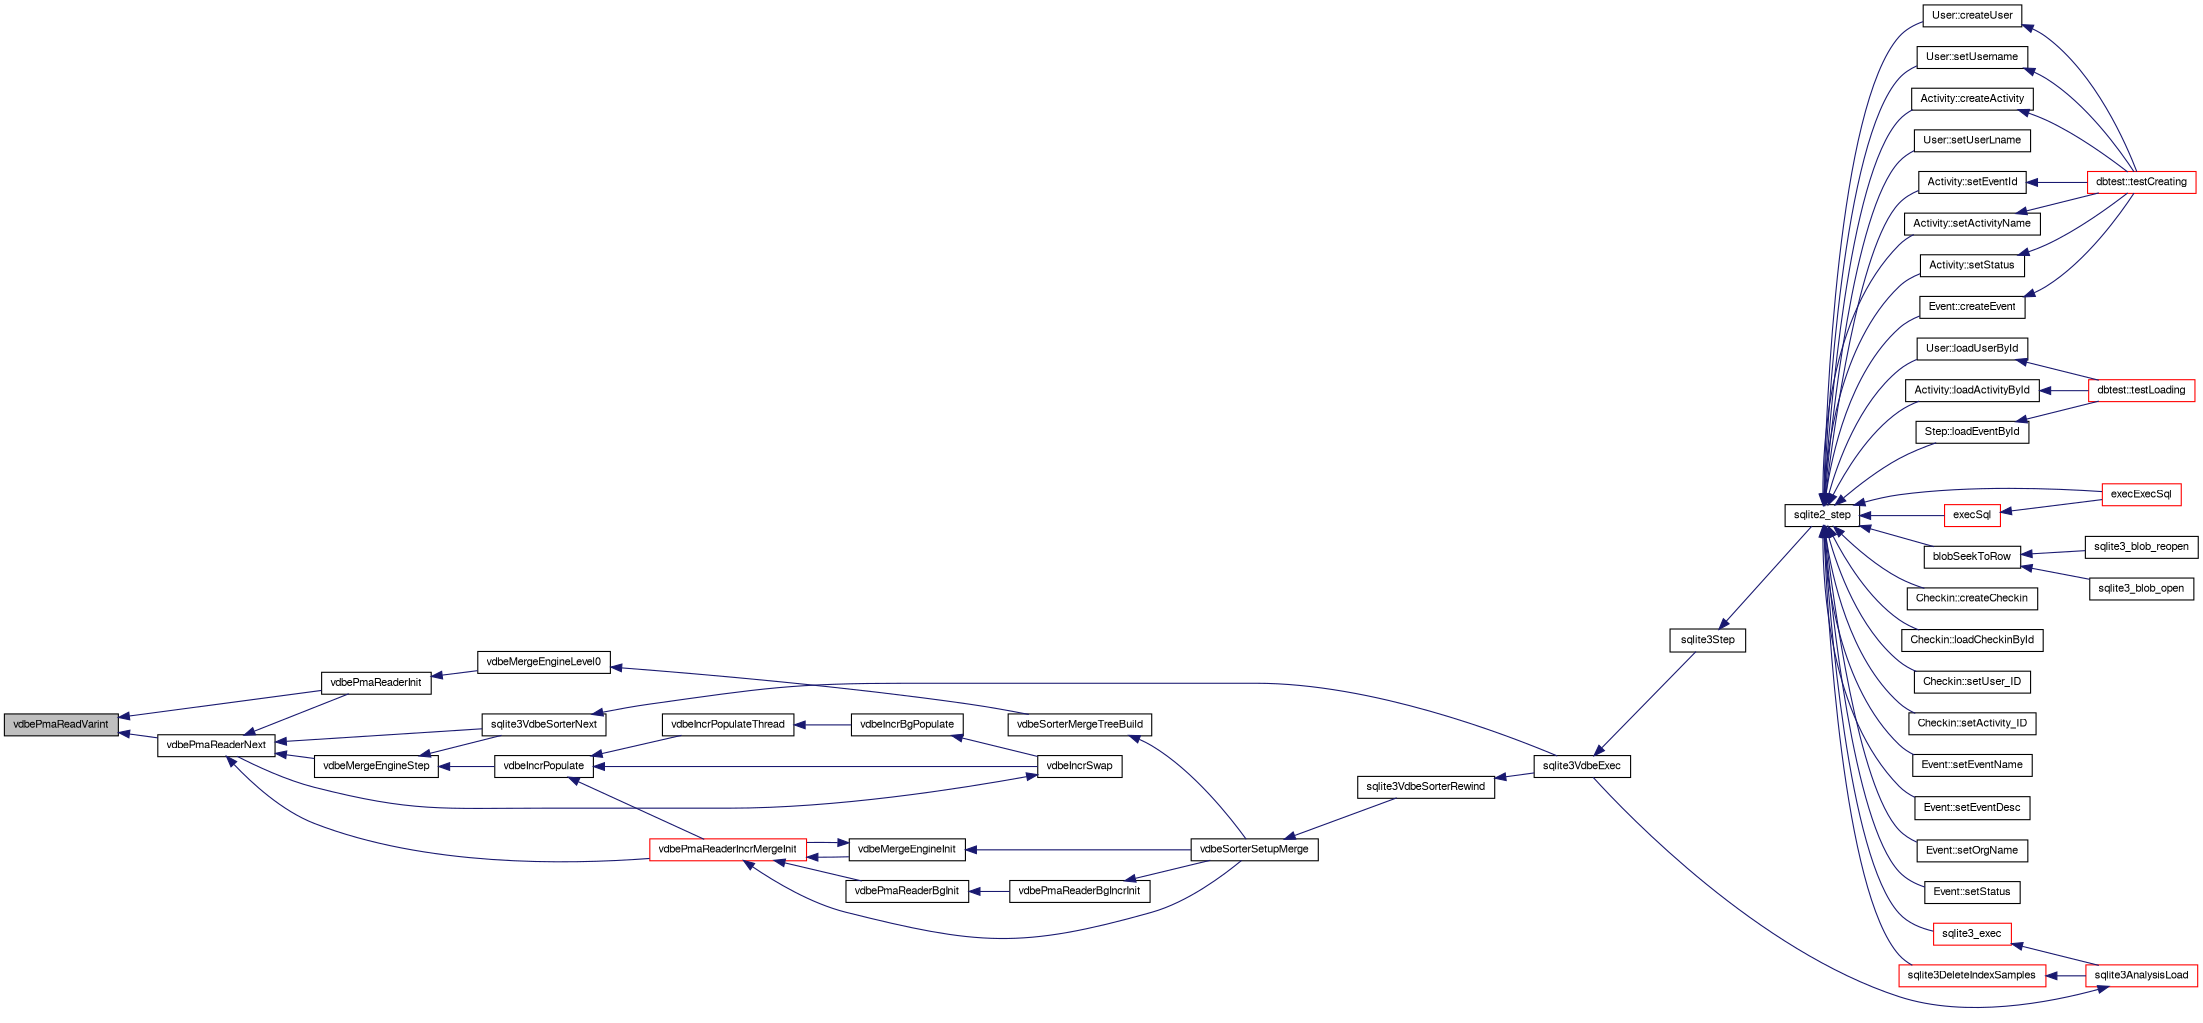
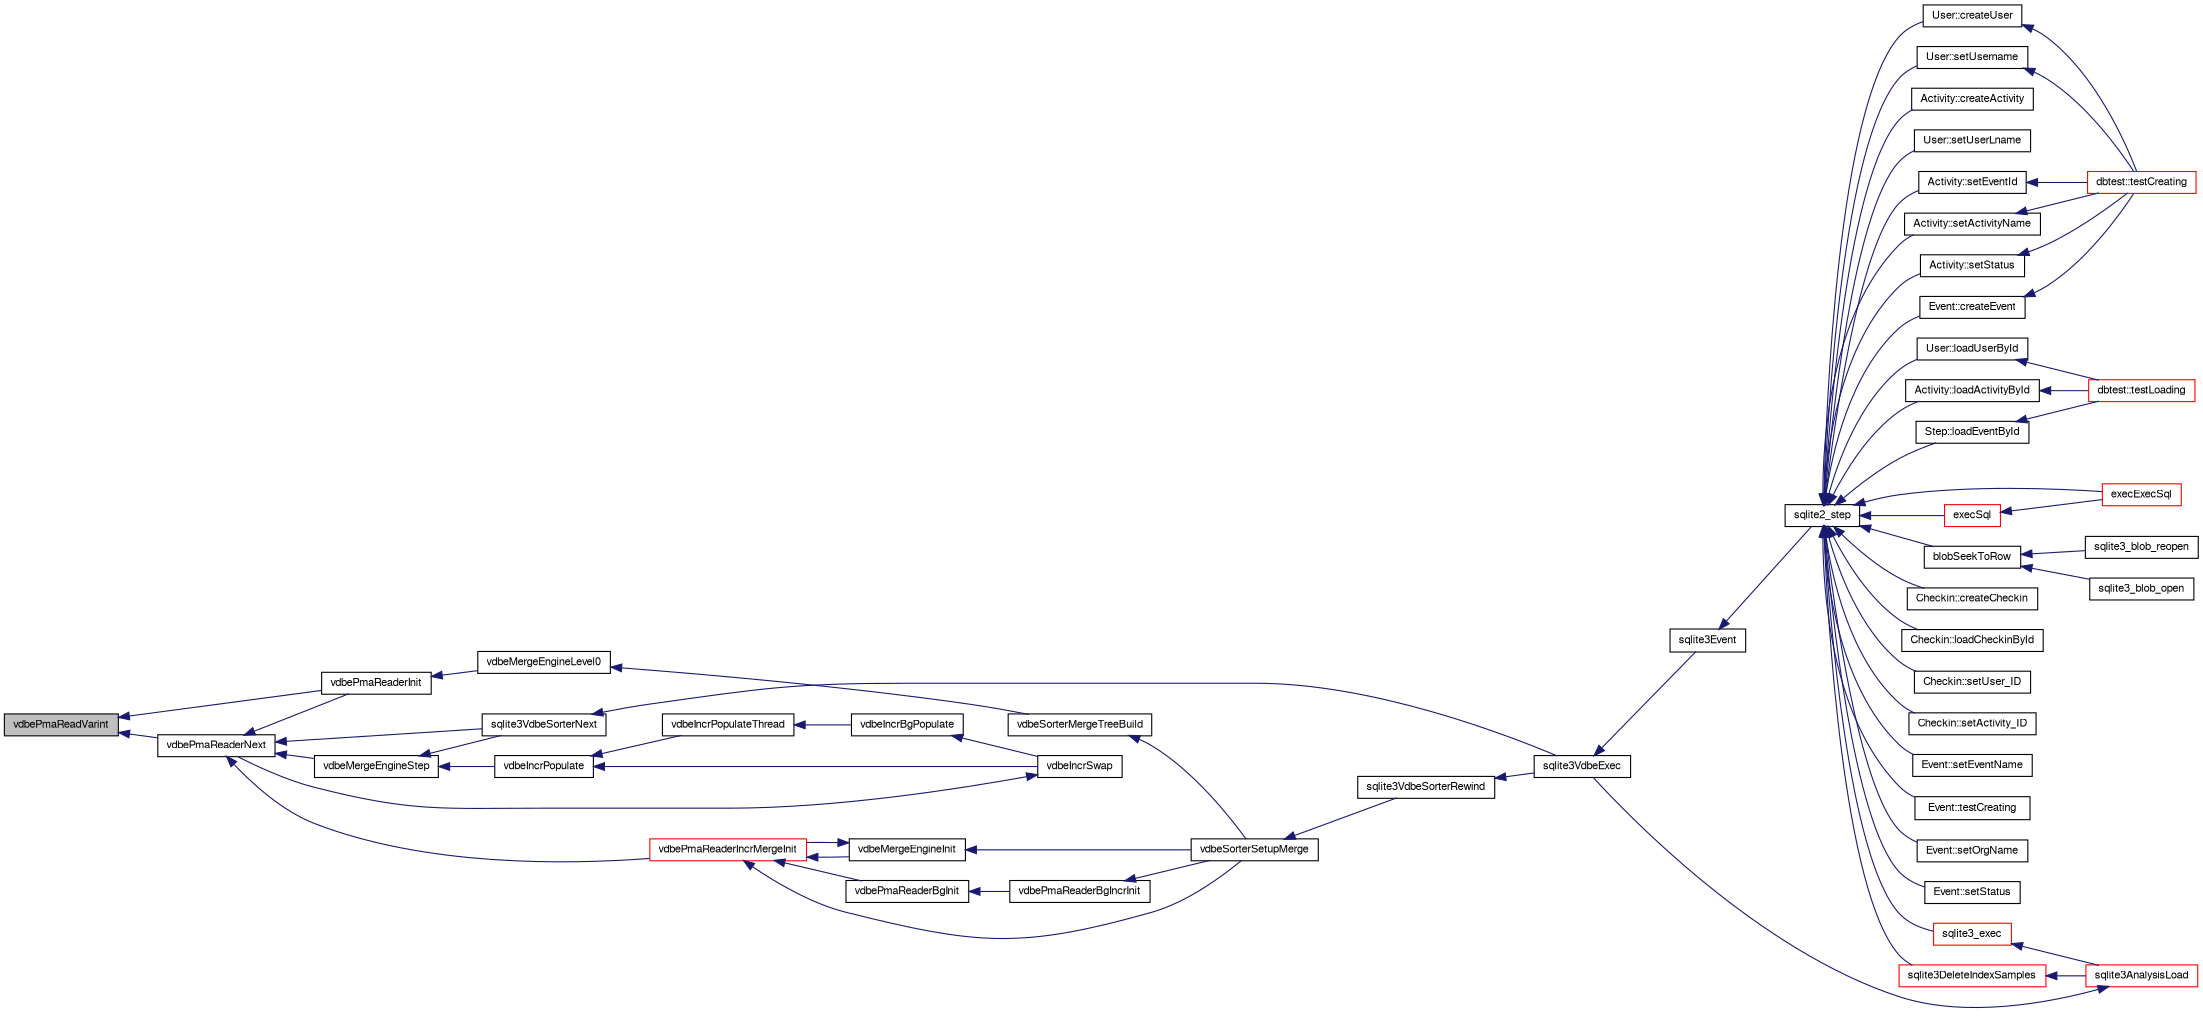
(2080, 139) -> none
(1708, 641) -> (1708, 641)
(1973, 808) -> (1973, 808)
(651, 815) -> none
